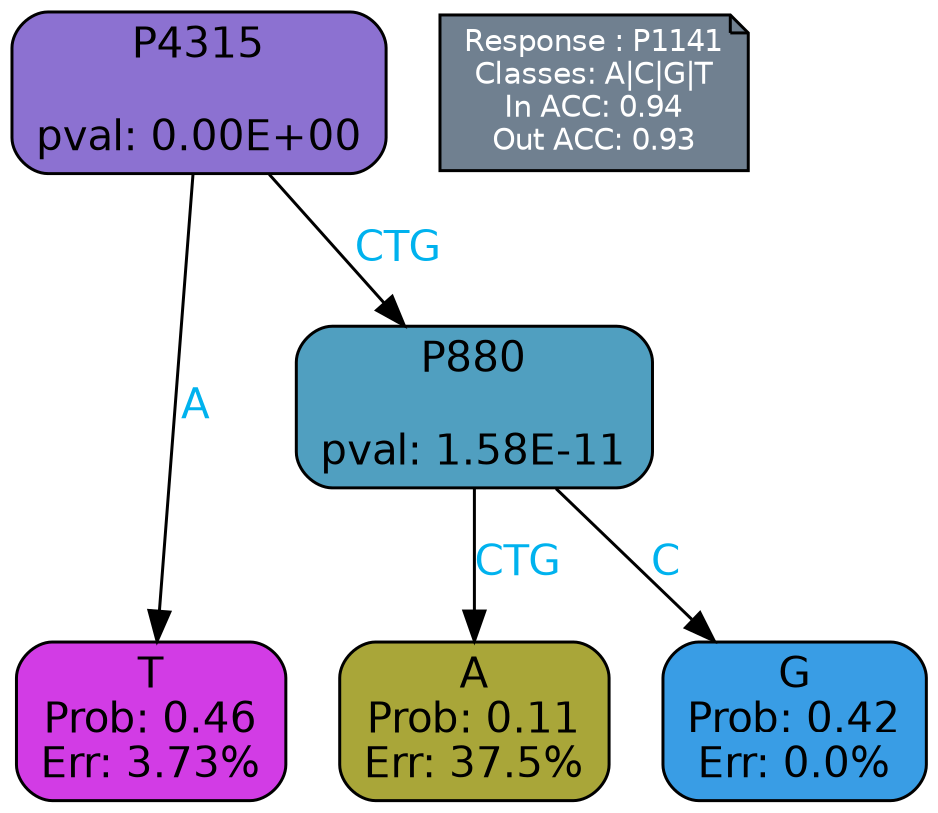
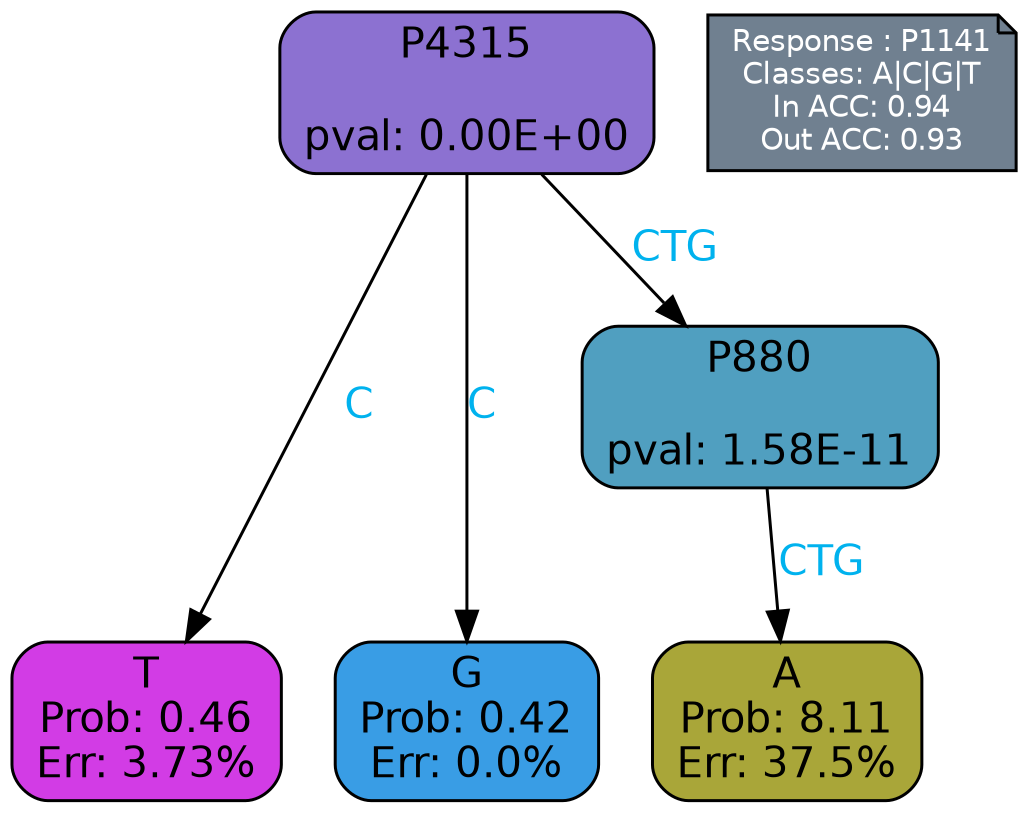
(196, 407) -> (359, 407)
(624, 554) -> (467, 393)
(474, 721) -> (787, 721)
